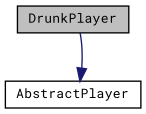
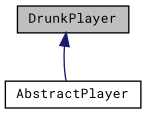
(82, 50) -> (64, 64)
